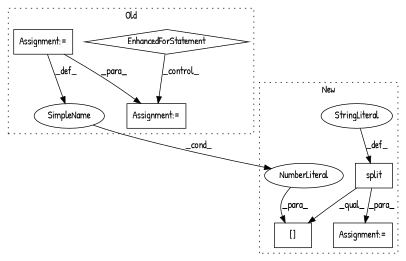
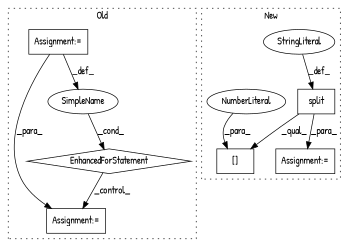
(178, 148) -> (95, 129)
